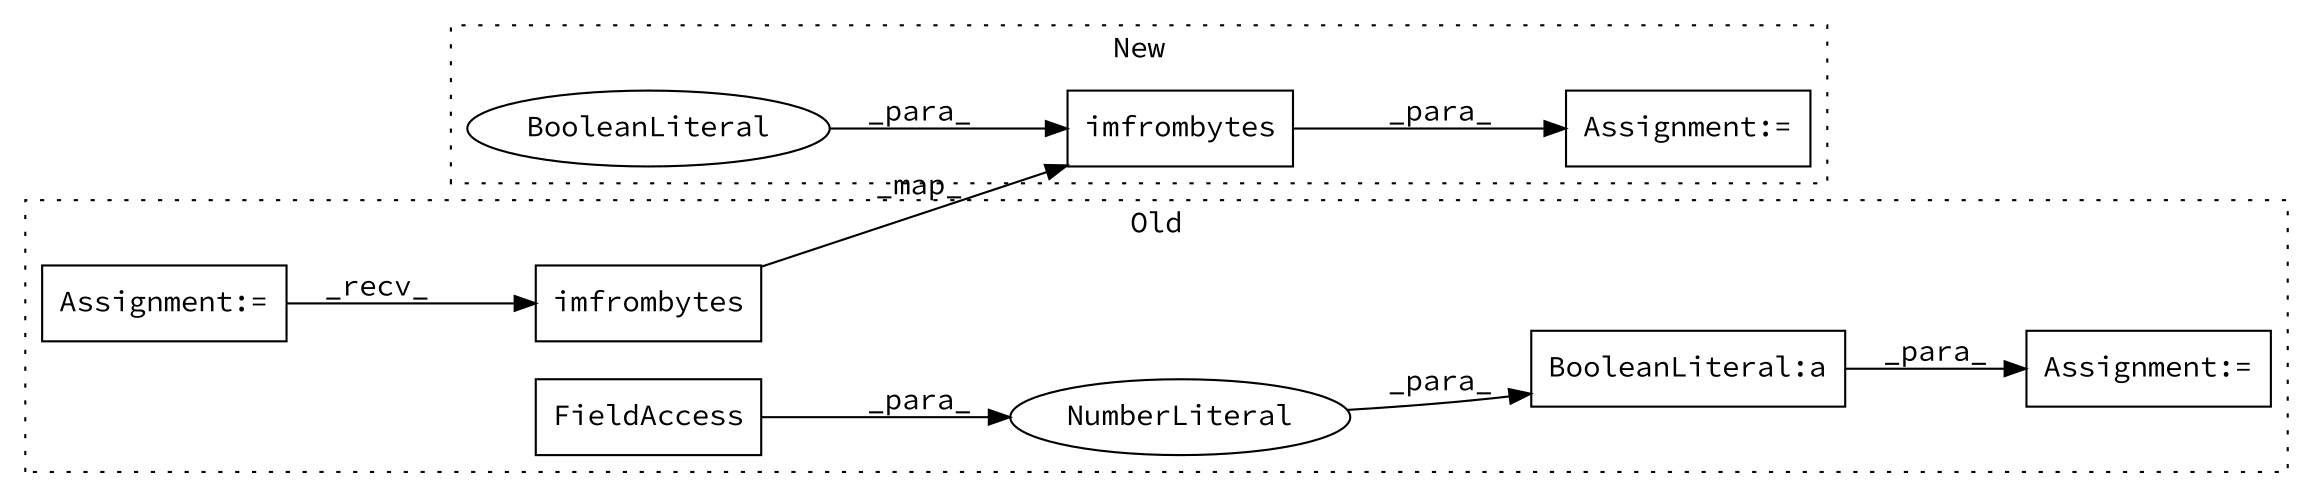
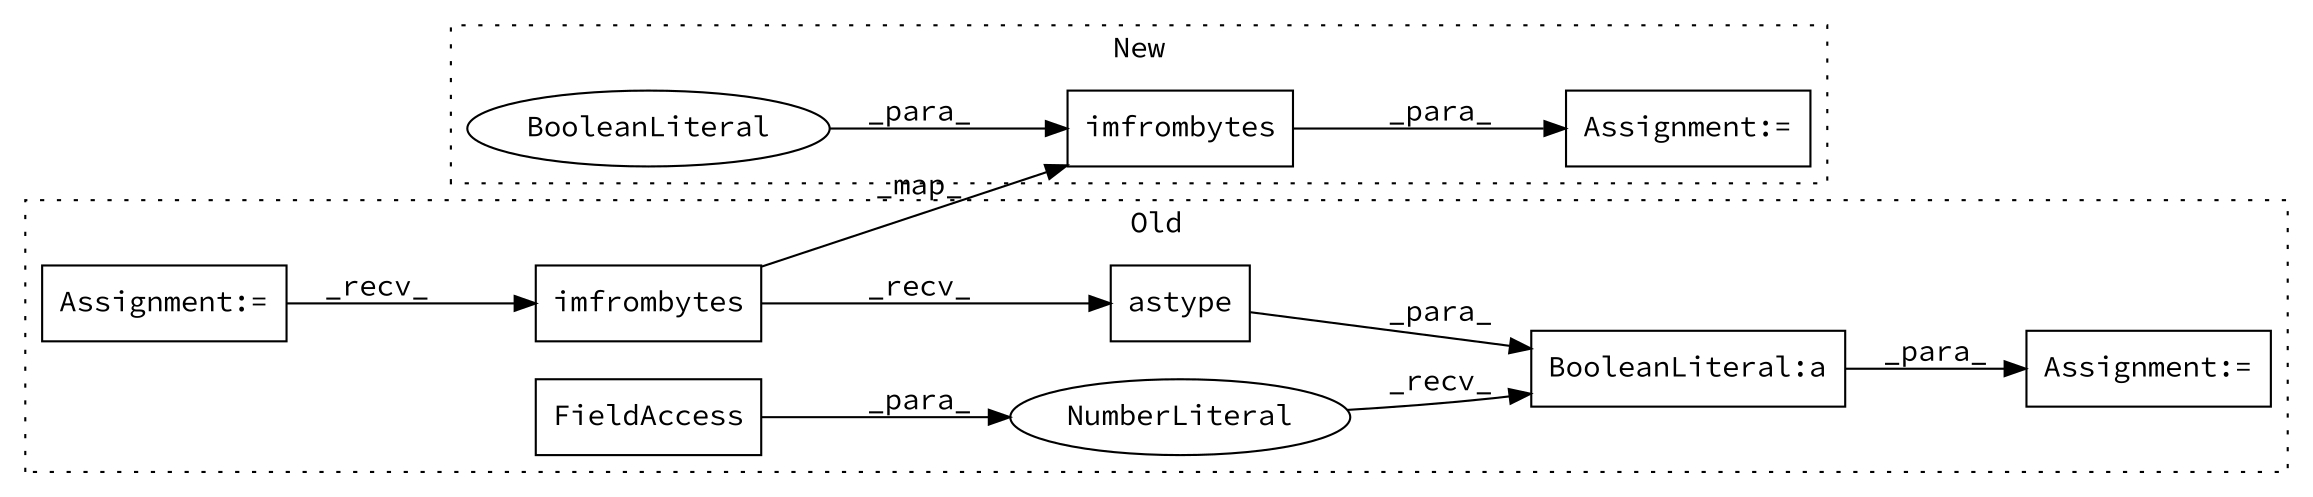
none -> (1180, 303)
(1441, 382) -> (1441, 382)
